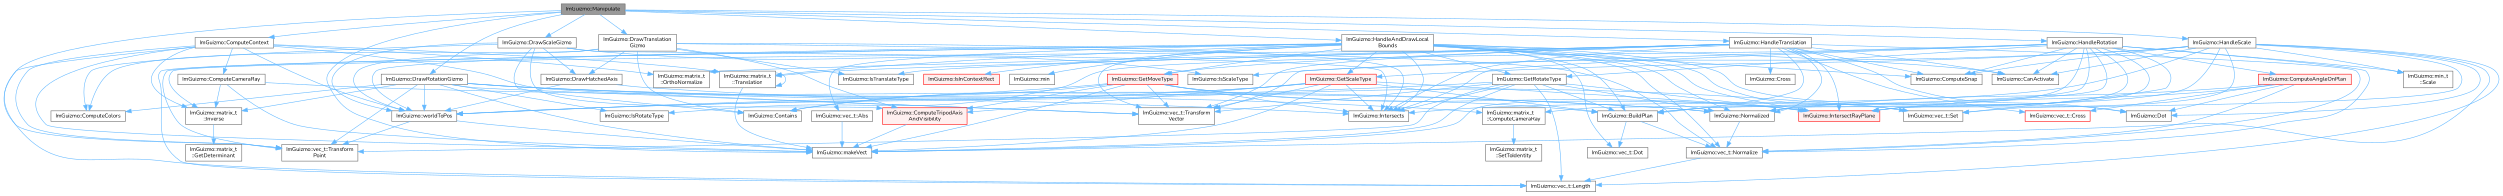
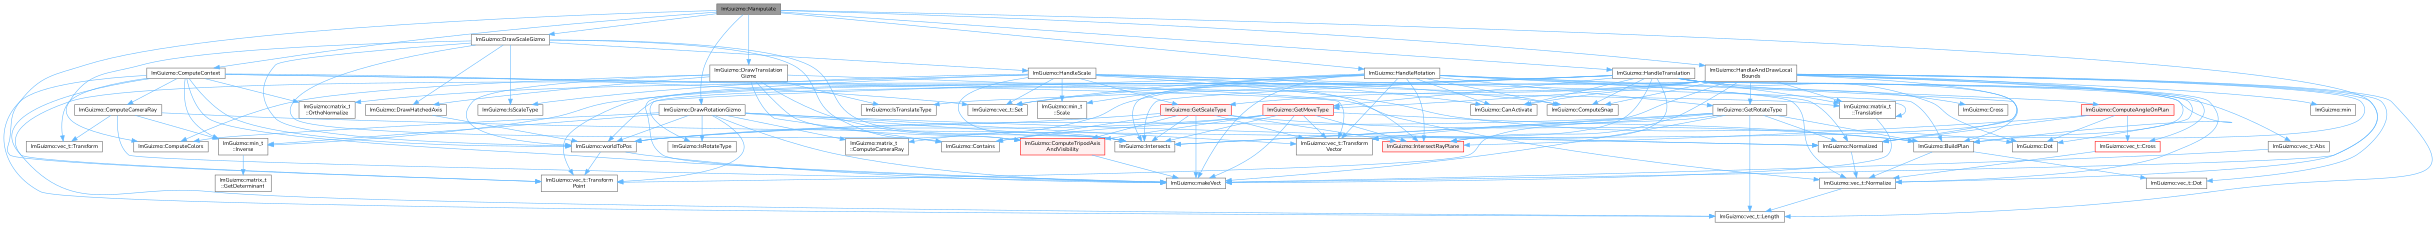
(1404, 18) -> (798, 57)
(962, 79) -> none
(1260, 93) -> (594, 81)
(1682, 97) -> none
(214, 116) -> (243, 147)
(2035, 139) -> (1997, 164)
none -> (64, 147)
(1514, 153) -> none
